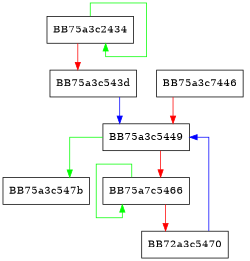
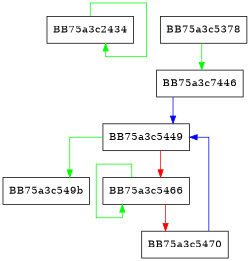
none -> (204, 30)
(93, 84) -> none
(173, 107) -> (173, 107)
(46, 191) -> (46, 191)
(146, 191) -> (146, 191)
(185, 245) -> (185, 245)
